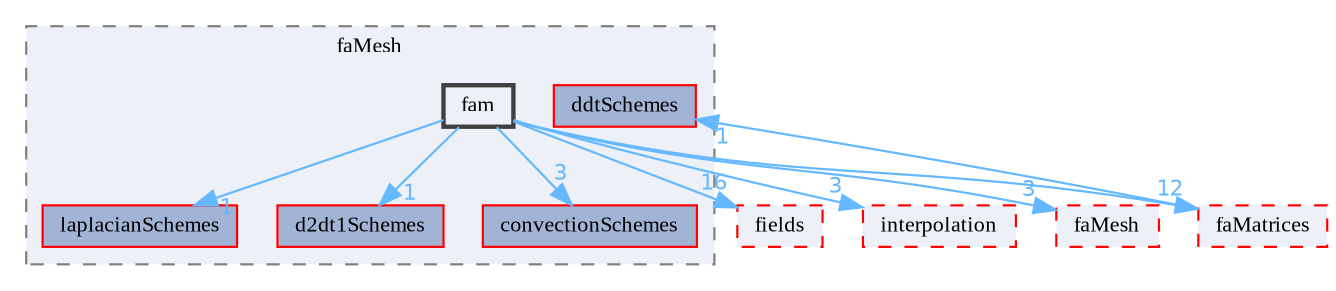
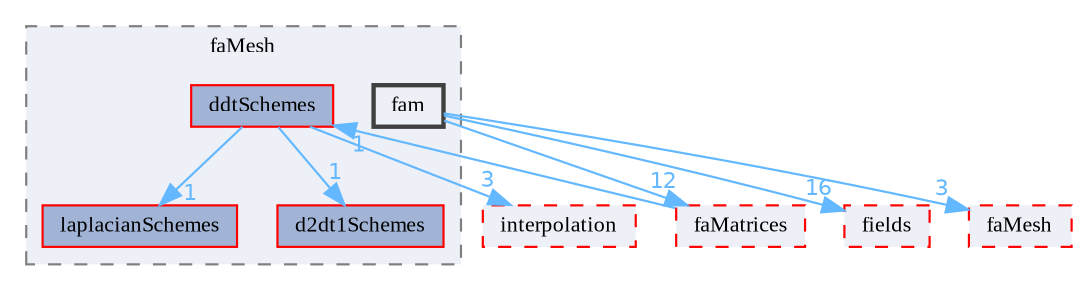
(427, 158) -> (304, 158)
(330, 159) -> (209, 158)
(734, 178) -> (400, 162)
(590, 226) -> none
